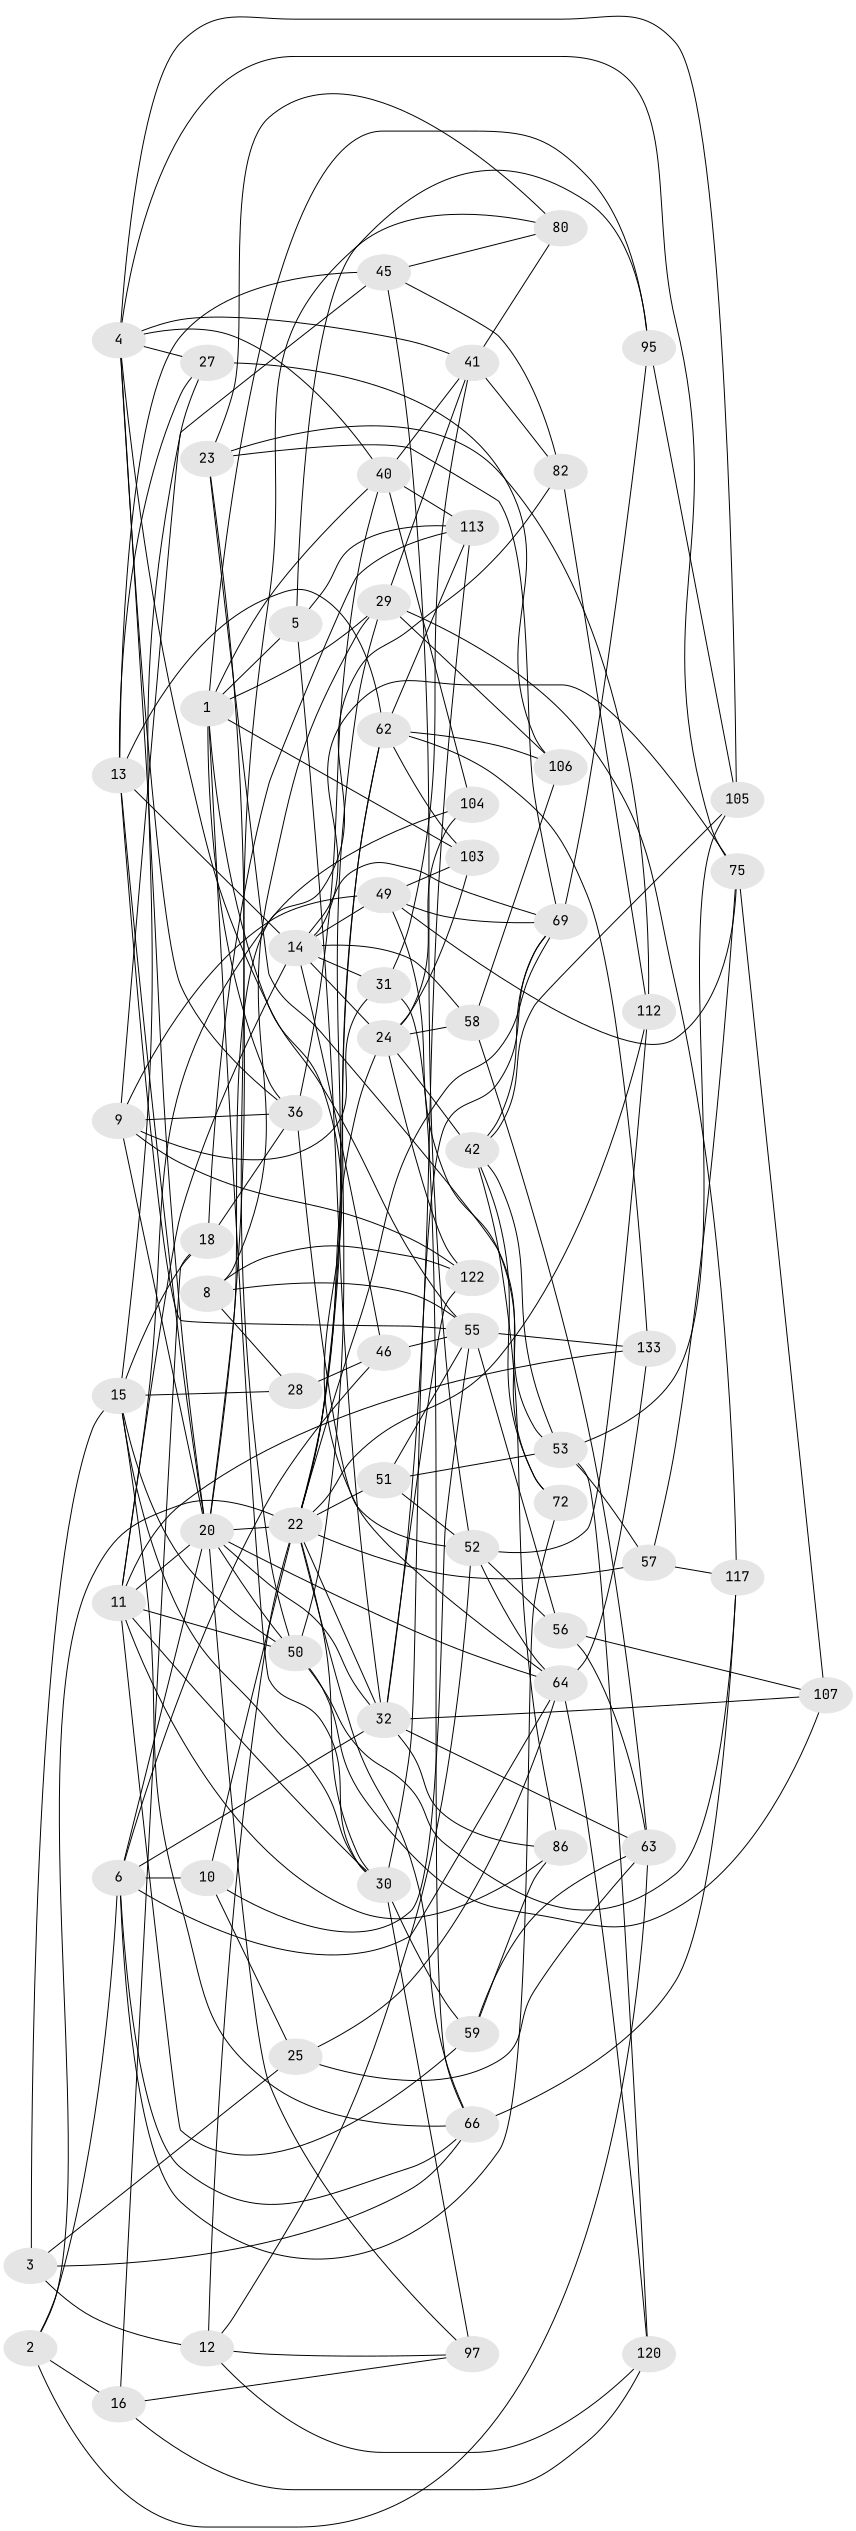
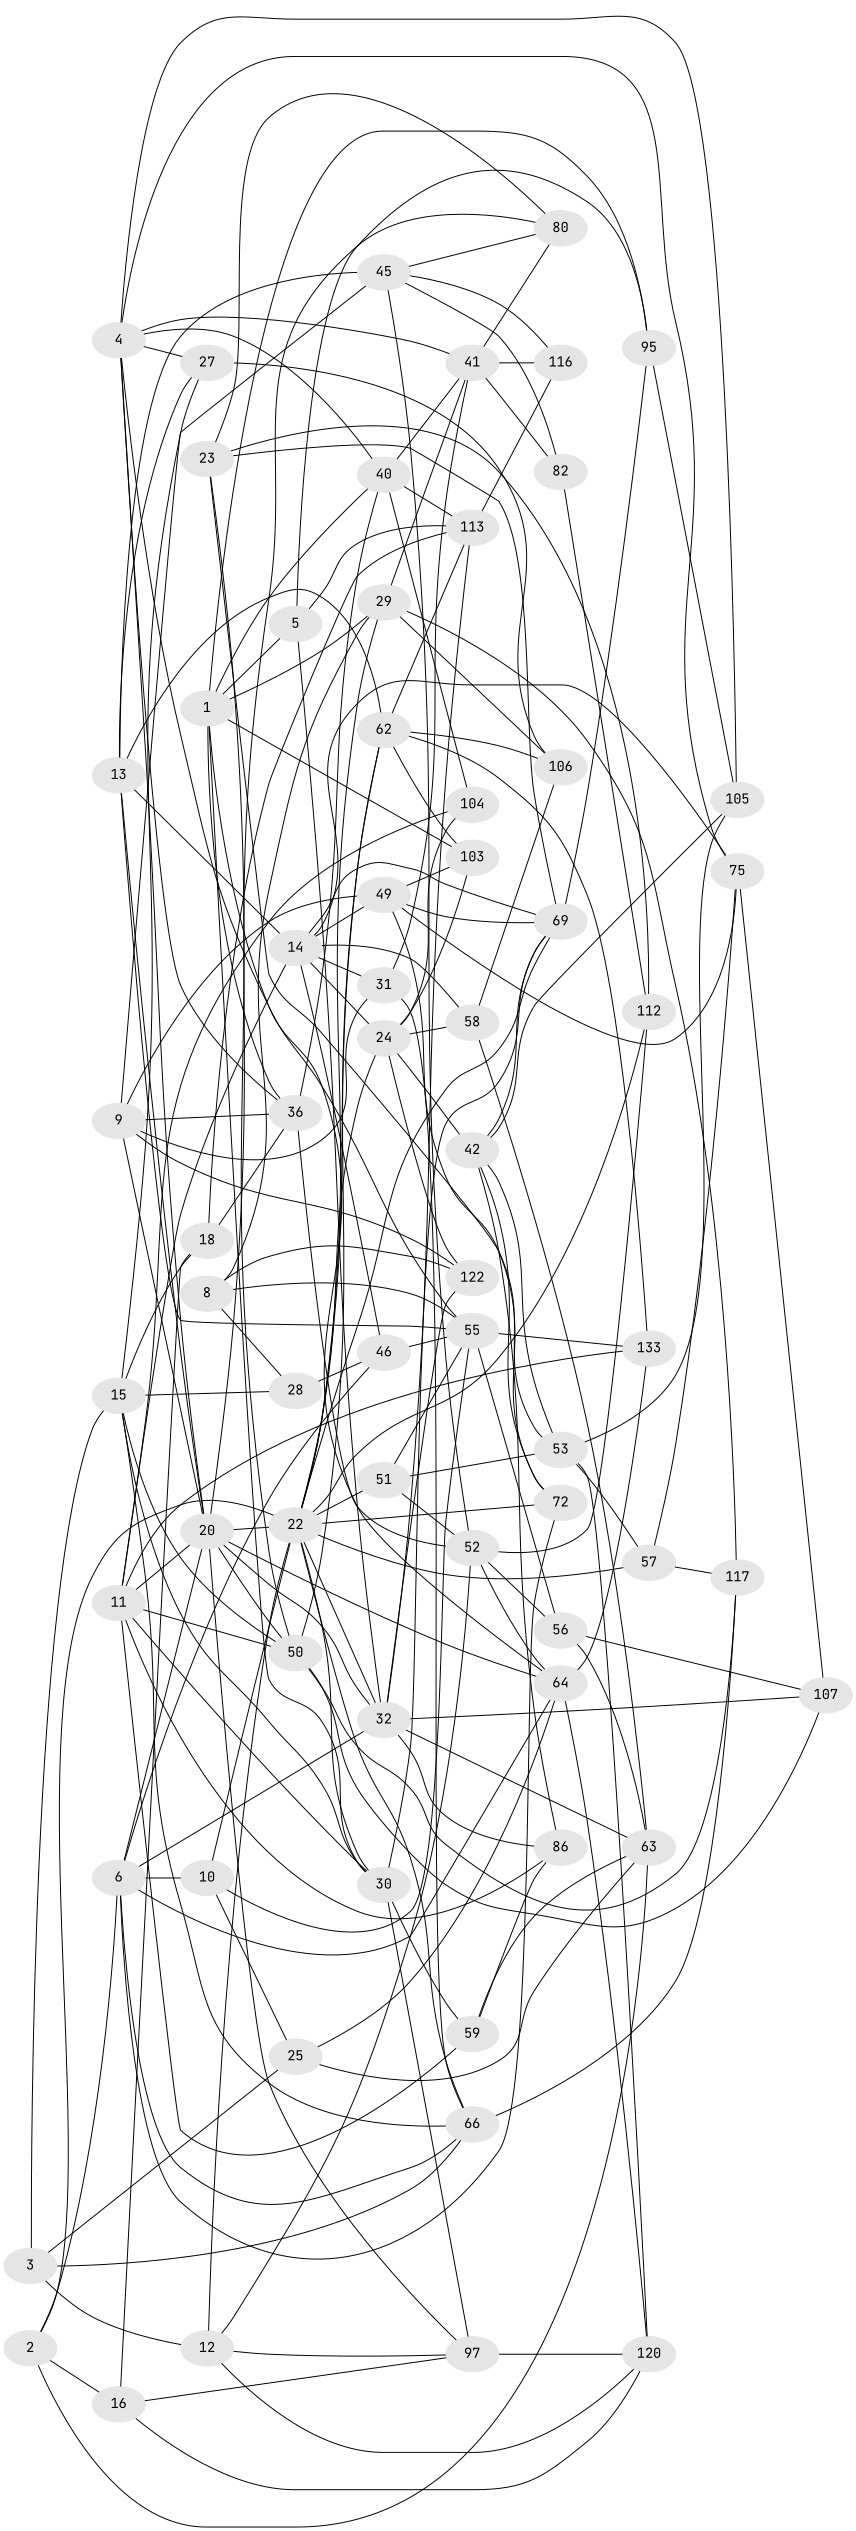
none -> (561, 363)
(349, 690) -> none
none -> (402, 1516)
none -> (561, 2354)
